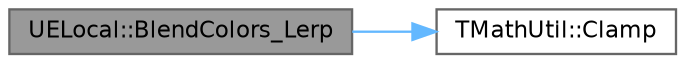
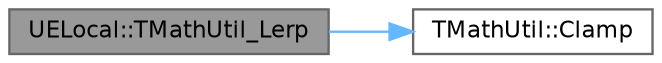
(181, 32) -> (169, 32)
